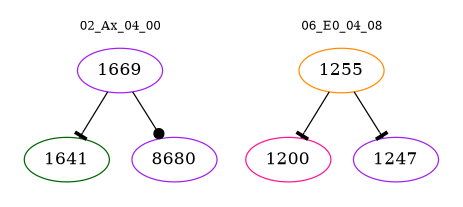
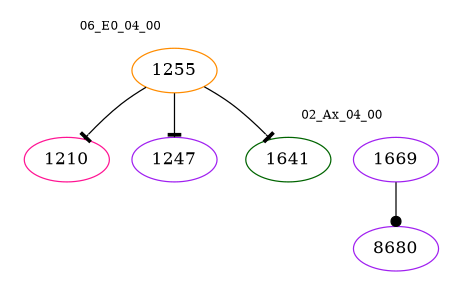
(342, 27) -> (121, 27)
(95, 112) -> (244, 114)
(288, 160) -> (67, 160)
